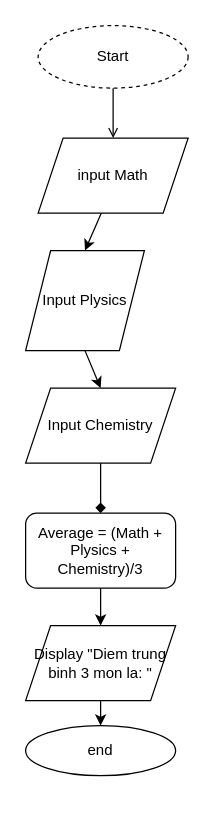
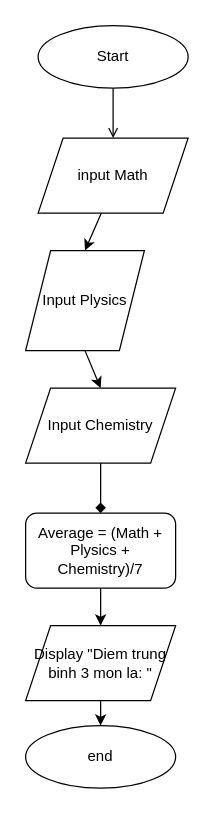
(113, 57) -> (113, 57)
(101, 551) -> (101, 551)
(101, 751) -> (101, 757)
